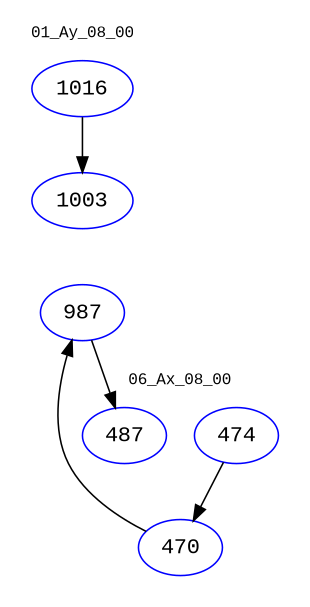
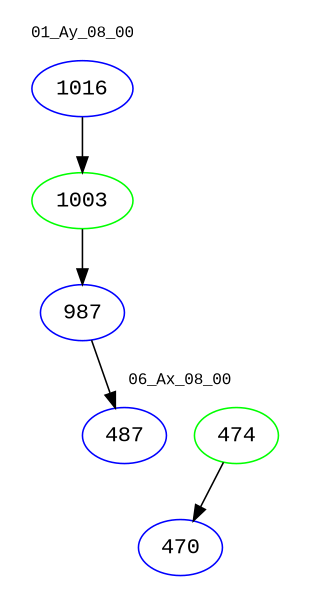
(82, 201) -> (82, 201)
(236, 436) -> (236, 436)
(61, 440) -> (82, 249)
